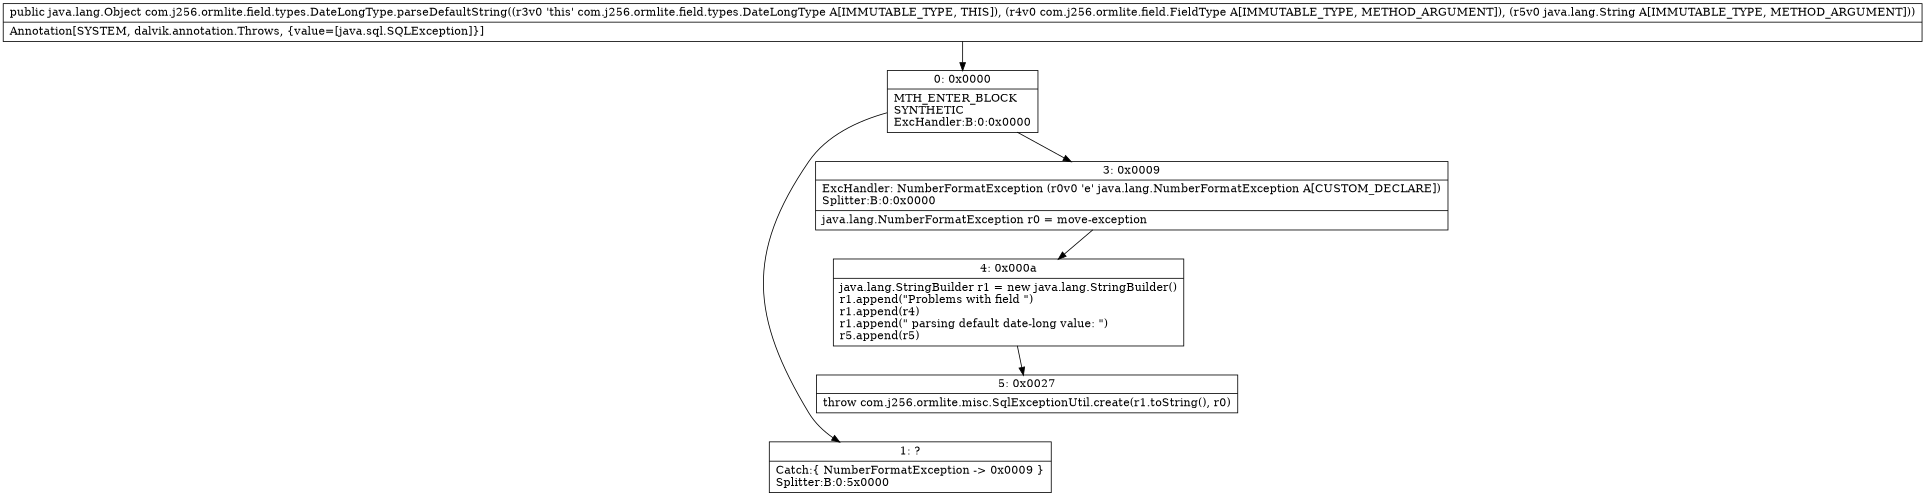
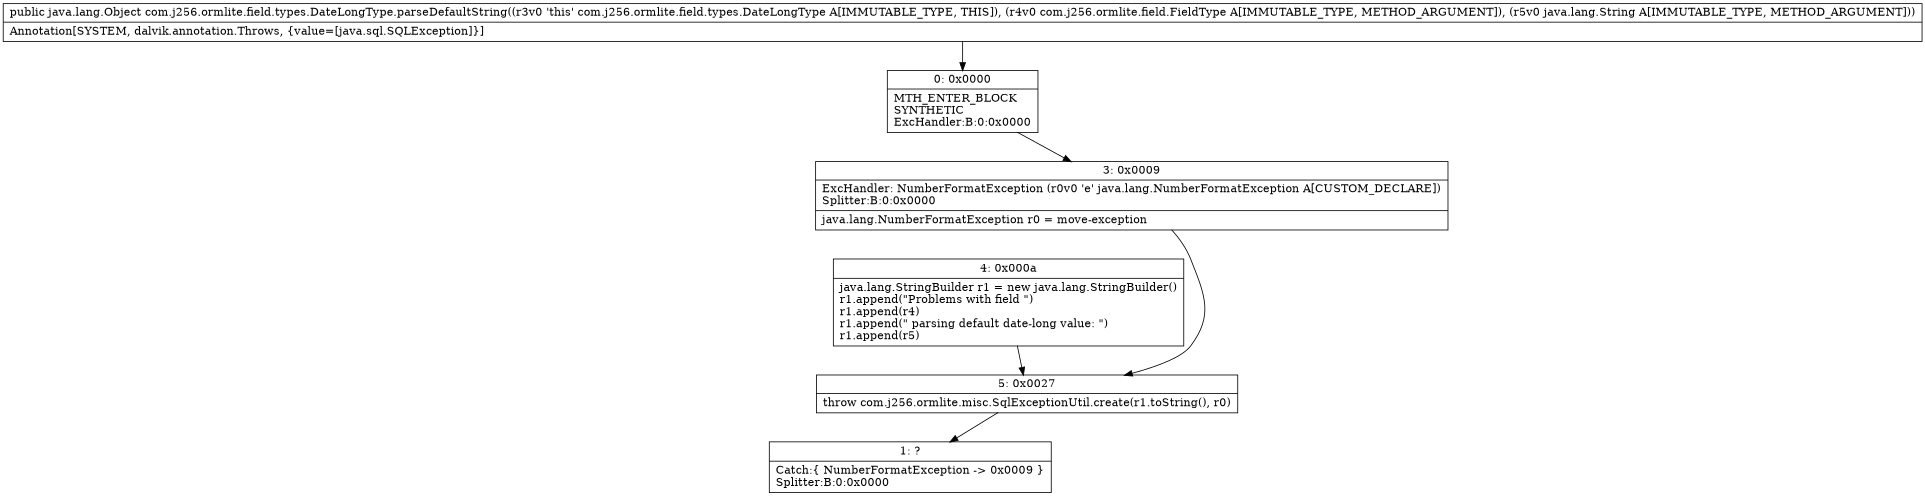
(1079, 242) -> (1204, 318)
(766, 257) -> (978, 425)
(880, 336) -> (880, 336)
(833, 483) -> (833, 483)
